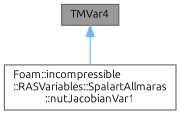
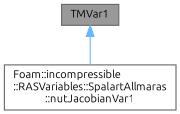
(90, 15) -> (90, 15)
